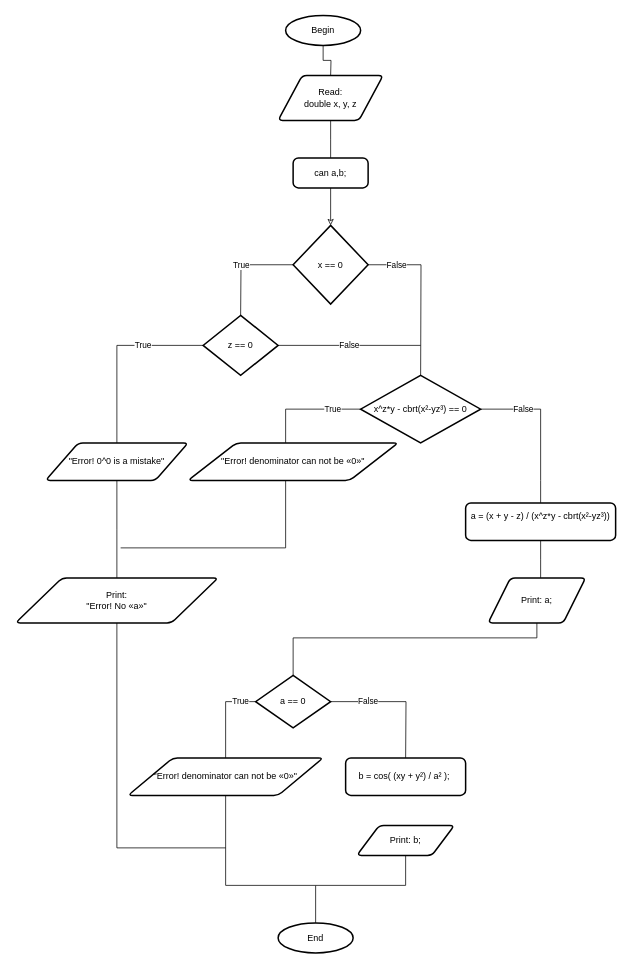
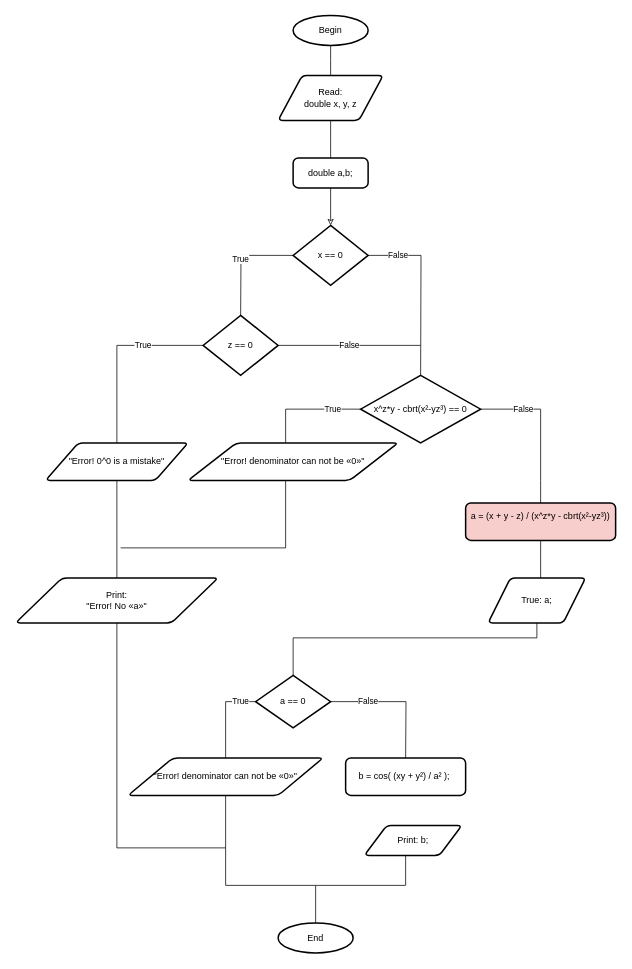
(323, 30) -> (330, 30)
(330, 173) -> (330, 173)
(330, 265) -> (330, 255)
(540, 522) -> (540, 522)
(537, 600) -> (537, 600)
(405, 840) -> (413, 840)
